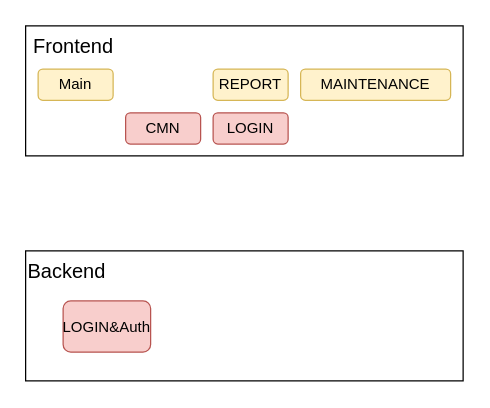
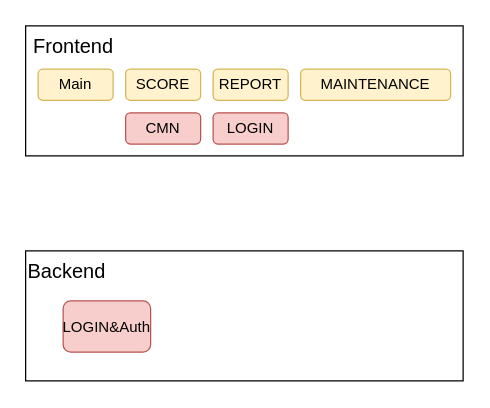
none -> (163, 84)
